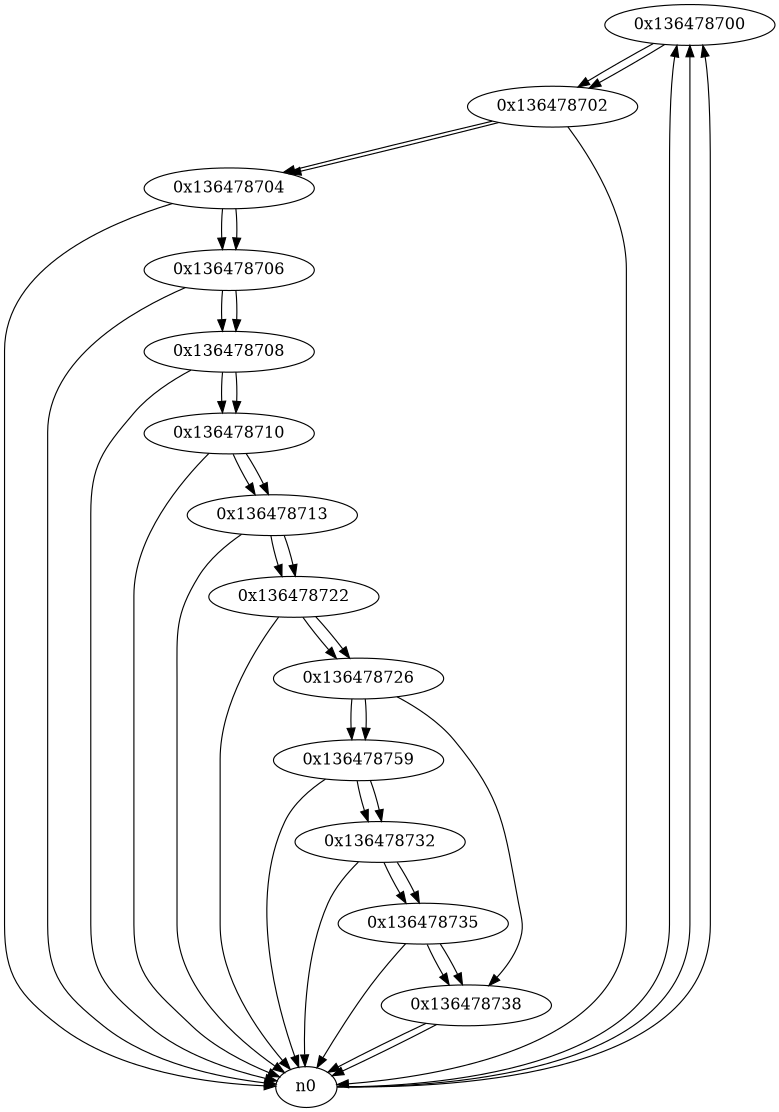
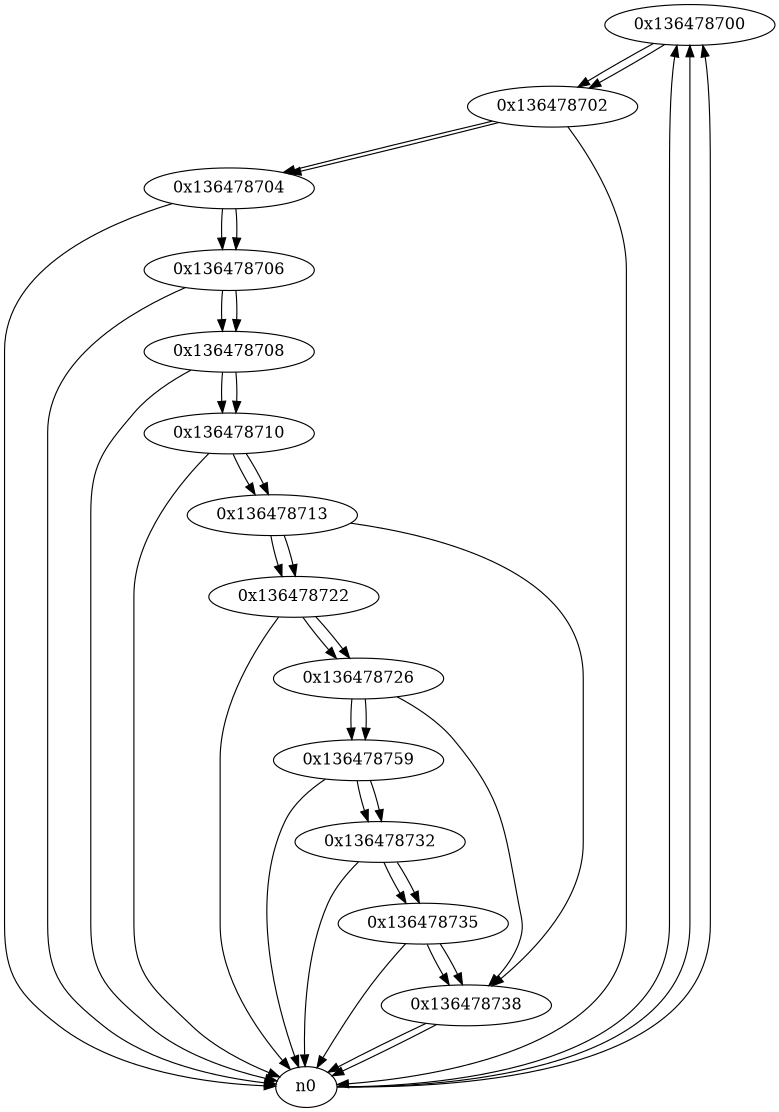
(177, 807) -> (583, 691)
